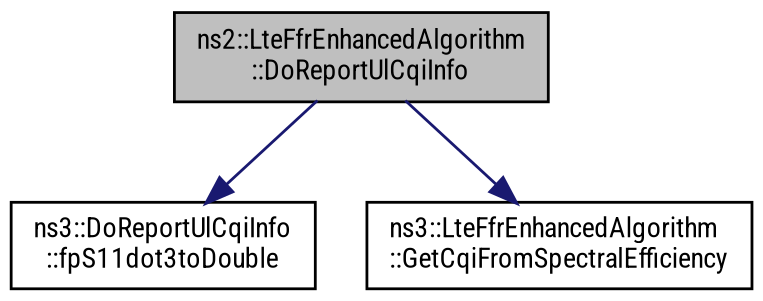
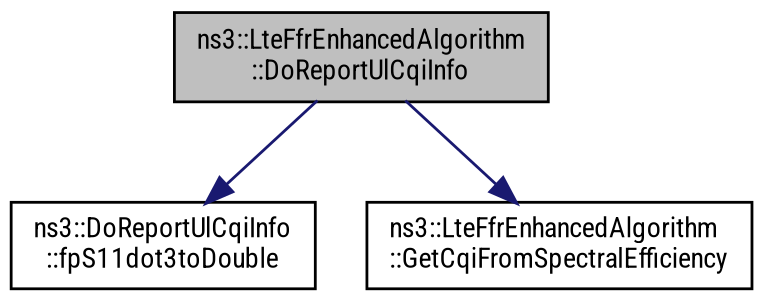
(361, 57) -> (361, 57)
